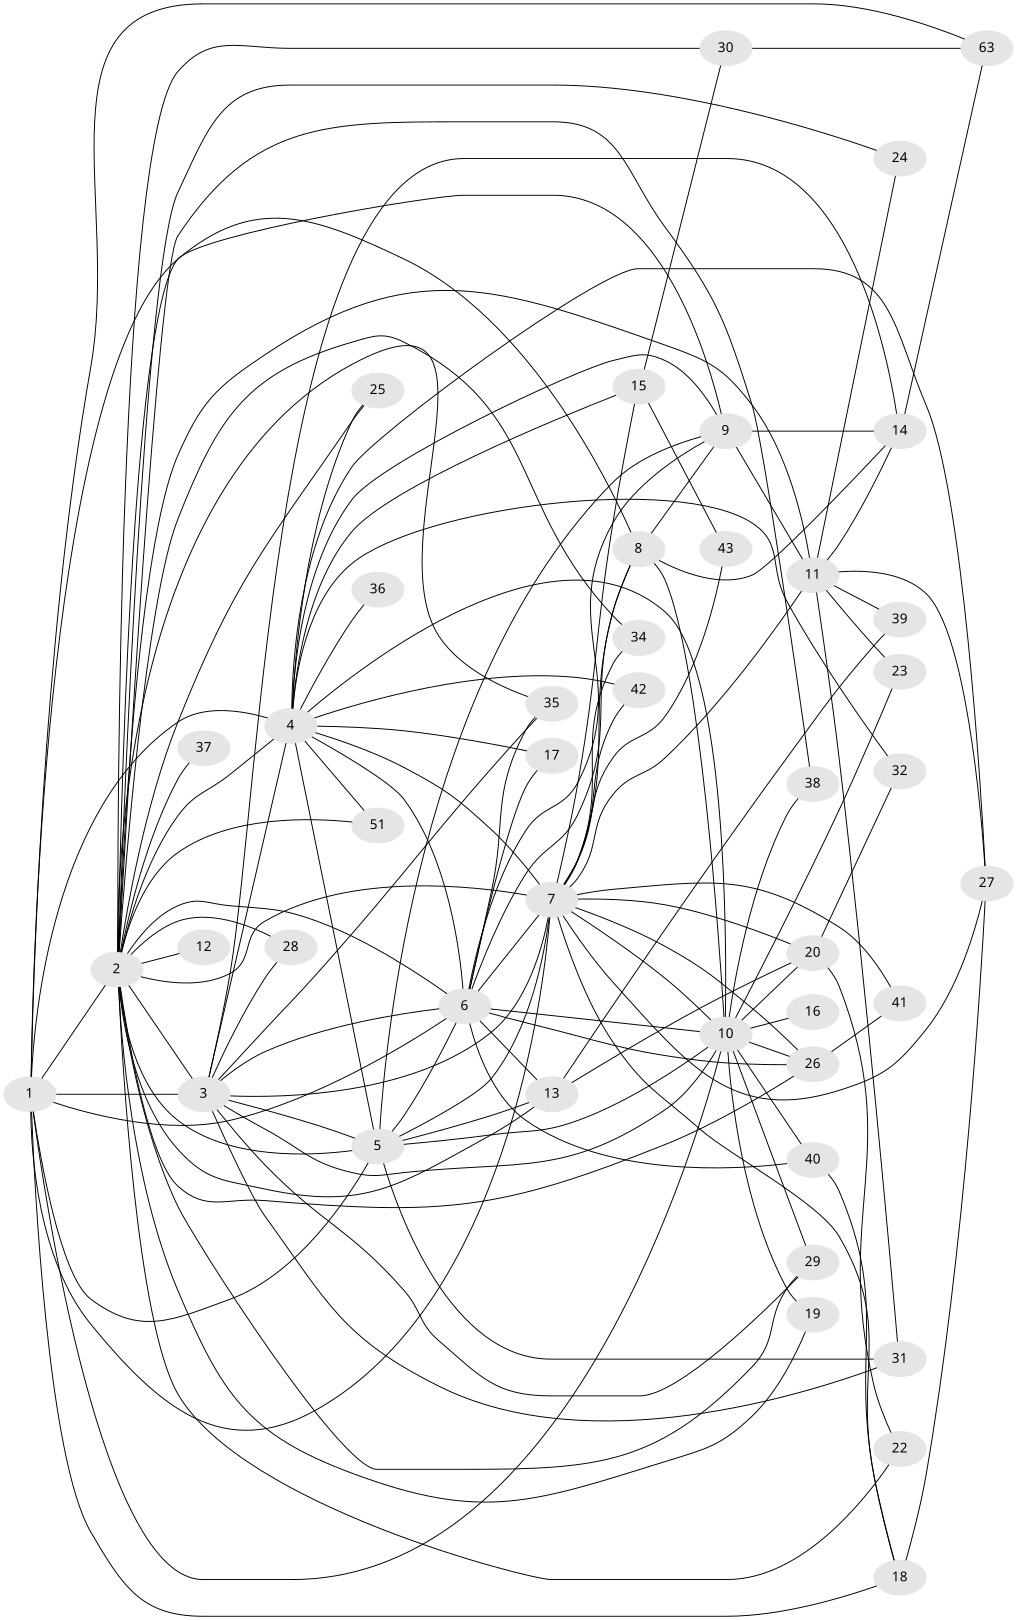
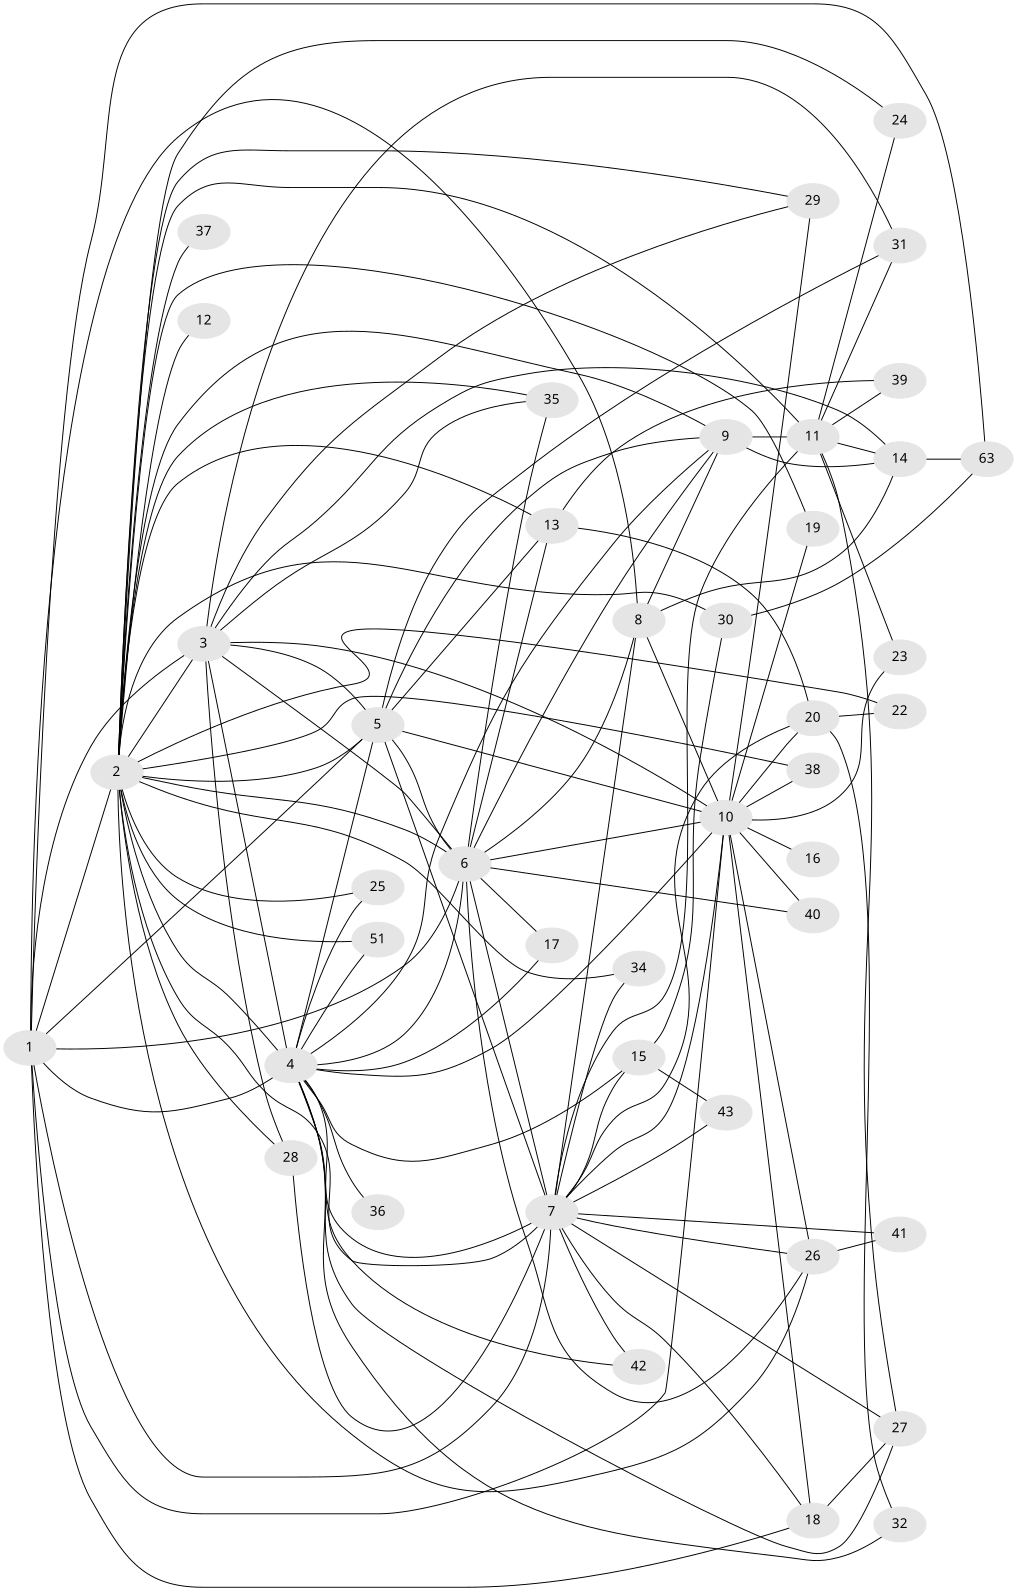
(420, 1071) -> (376, 1428)
(866, 1365) -> (769, 1169)
